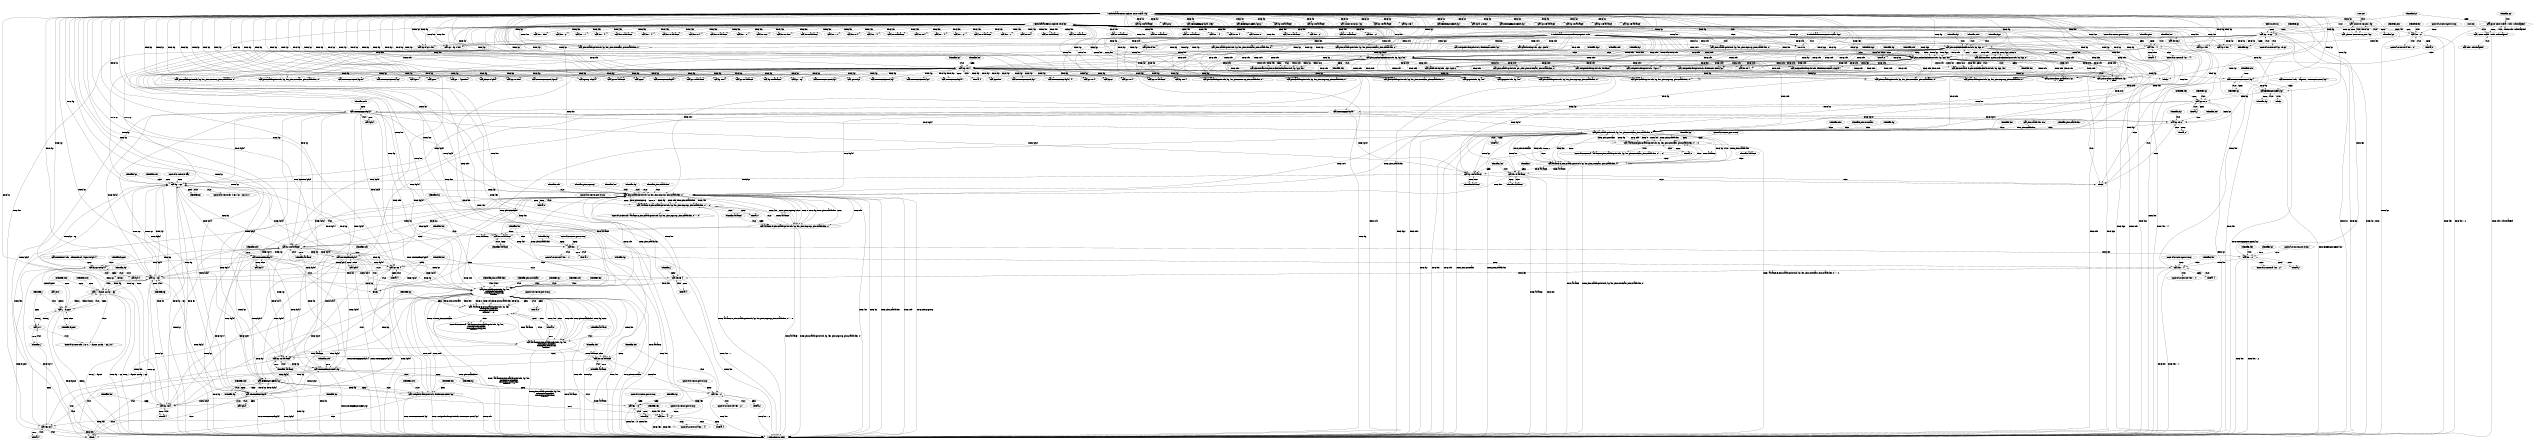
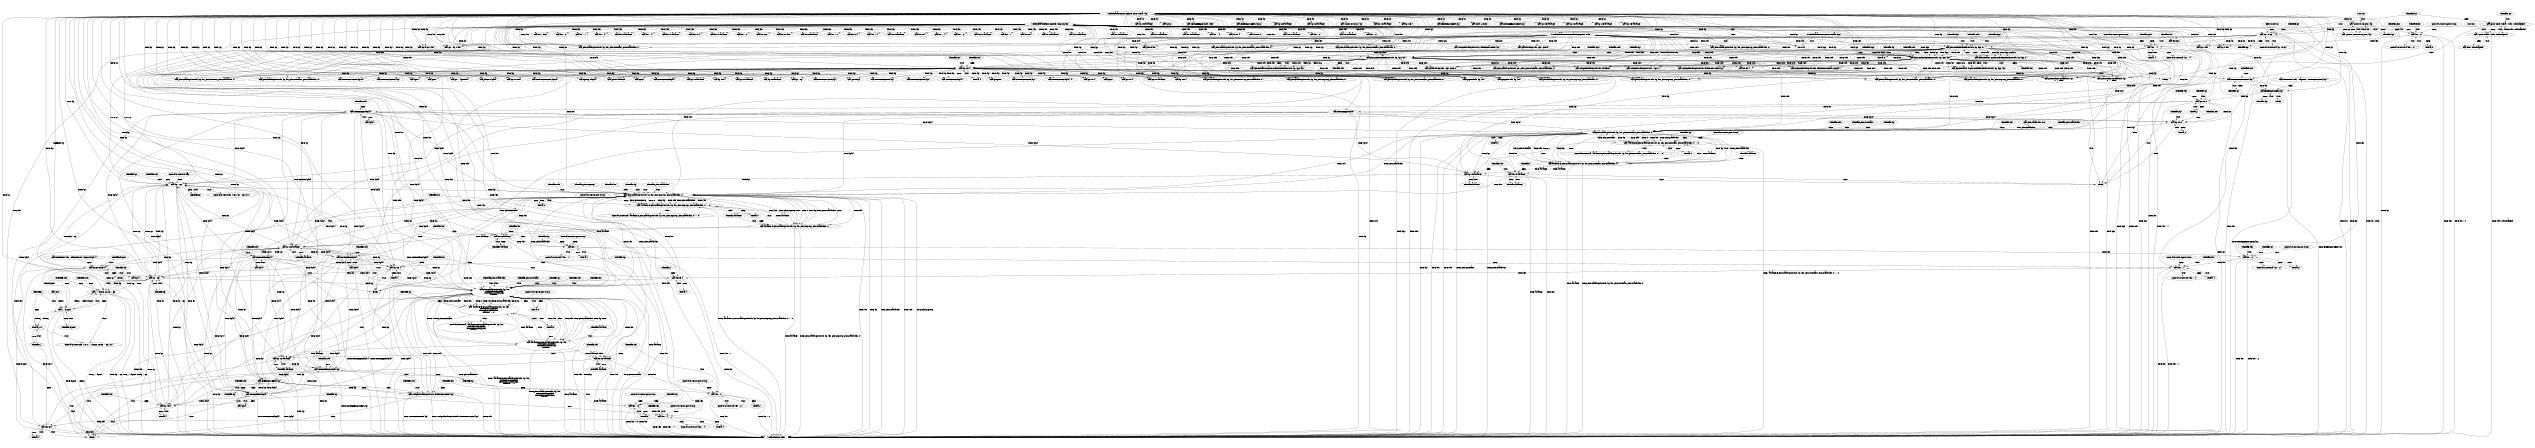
(1050, 24) -> (1050, 24)
(1482, 38) -> none
none -> (2476, 39)
(1260, 53) -> none
(1806, 58) -> (1806, 58)
(995, 80) -> (995, 80)
(59, 143) -> (59, 143)
(37, 327) -> (37, 327)
